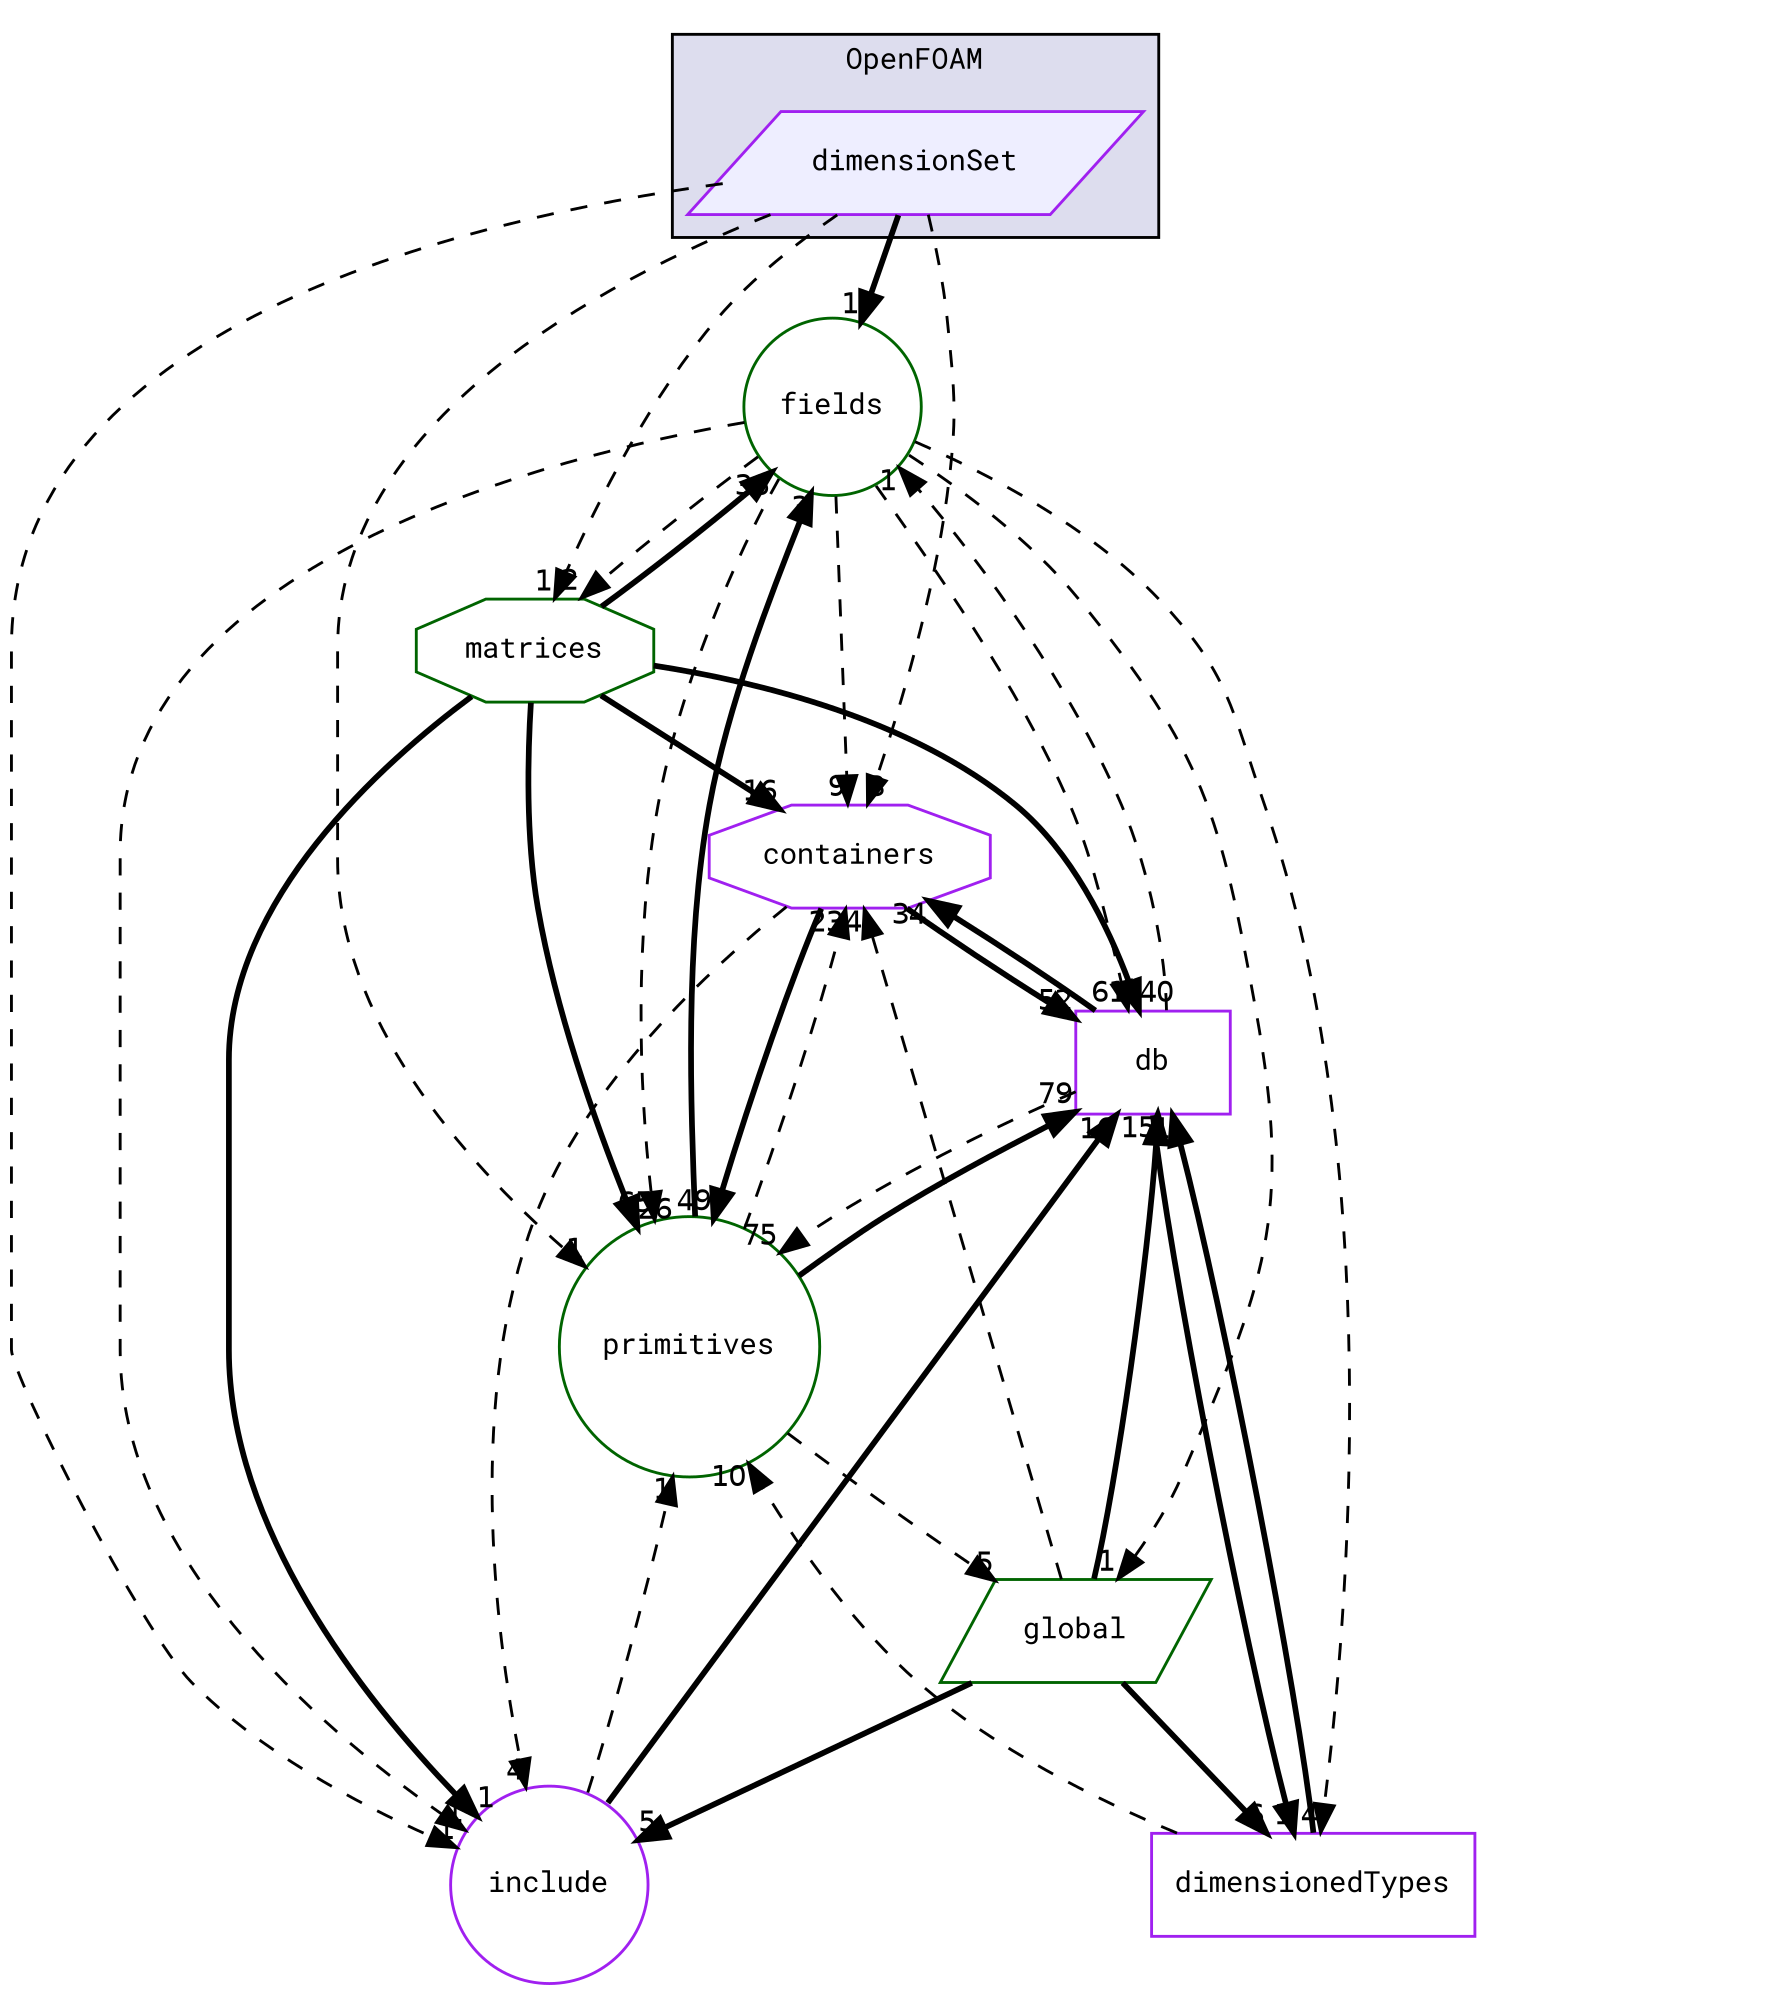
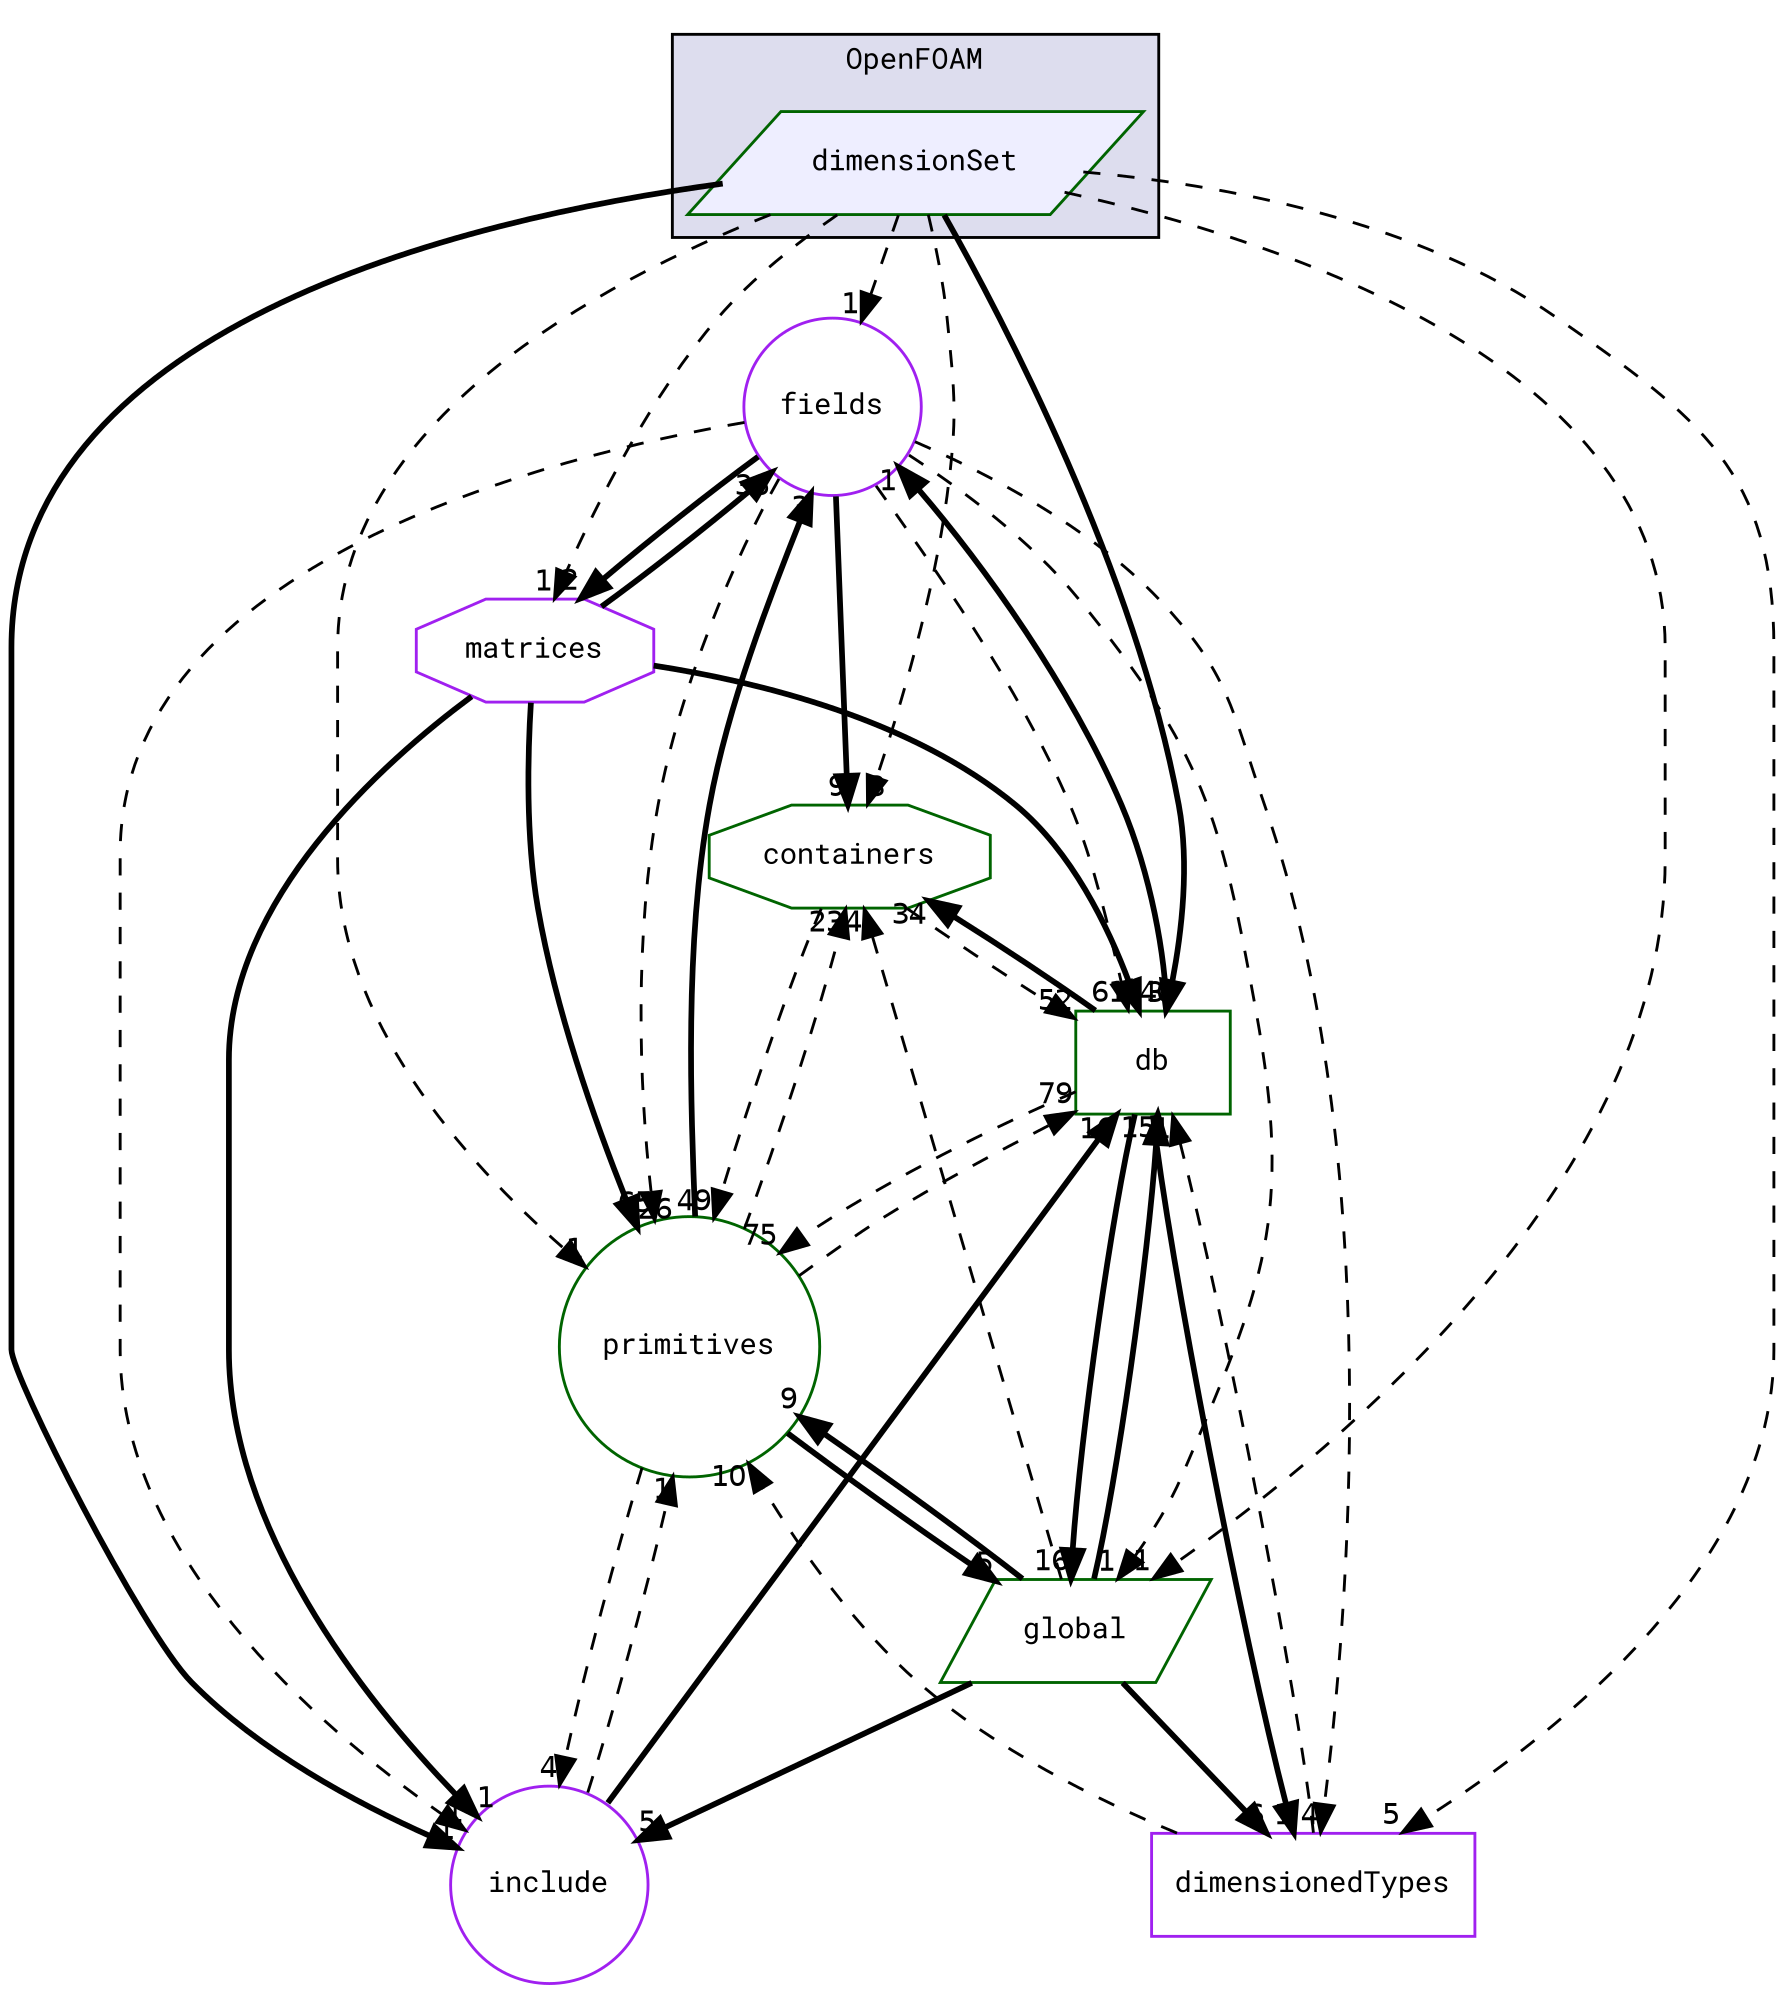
(916, 163) -> (916, 163)
(885, 255) -> (885, 255)
(833, 407) -> (833, 407)
(680, 517) -> (680, 517)
none -> (1116, 584)
(841, 636) -> (841, 636)
(535, 651) -> (535, 651)
(1085, 731) -> (1085, 731)
(689, 752) -> none
none -> (1665, 792)
none -> (1774, 843)
(850, 857) -> (850, 857)
(11, 871) -> (11, 871)
(978, 957) -> (978, 957)
(768, 1049) -> (768, 1049)
(1153, 1063) -> (1153, 1063)
(921, 1195) -> (921, 1195)
(514, 1286) -> (601, 1612)
none -> (1097, 1331)
(1255, 1487) -> (1252, 1470)
(879, 1500) -> (879, 1500)
none -> (924, 1505)
